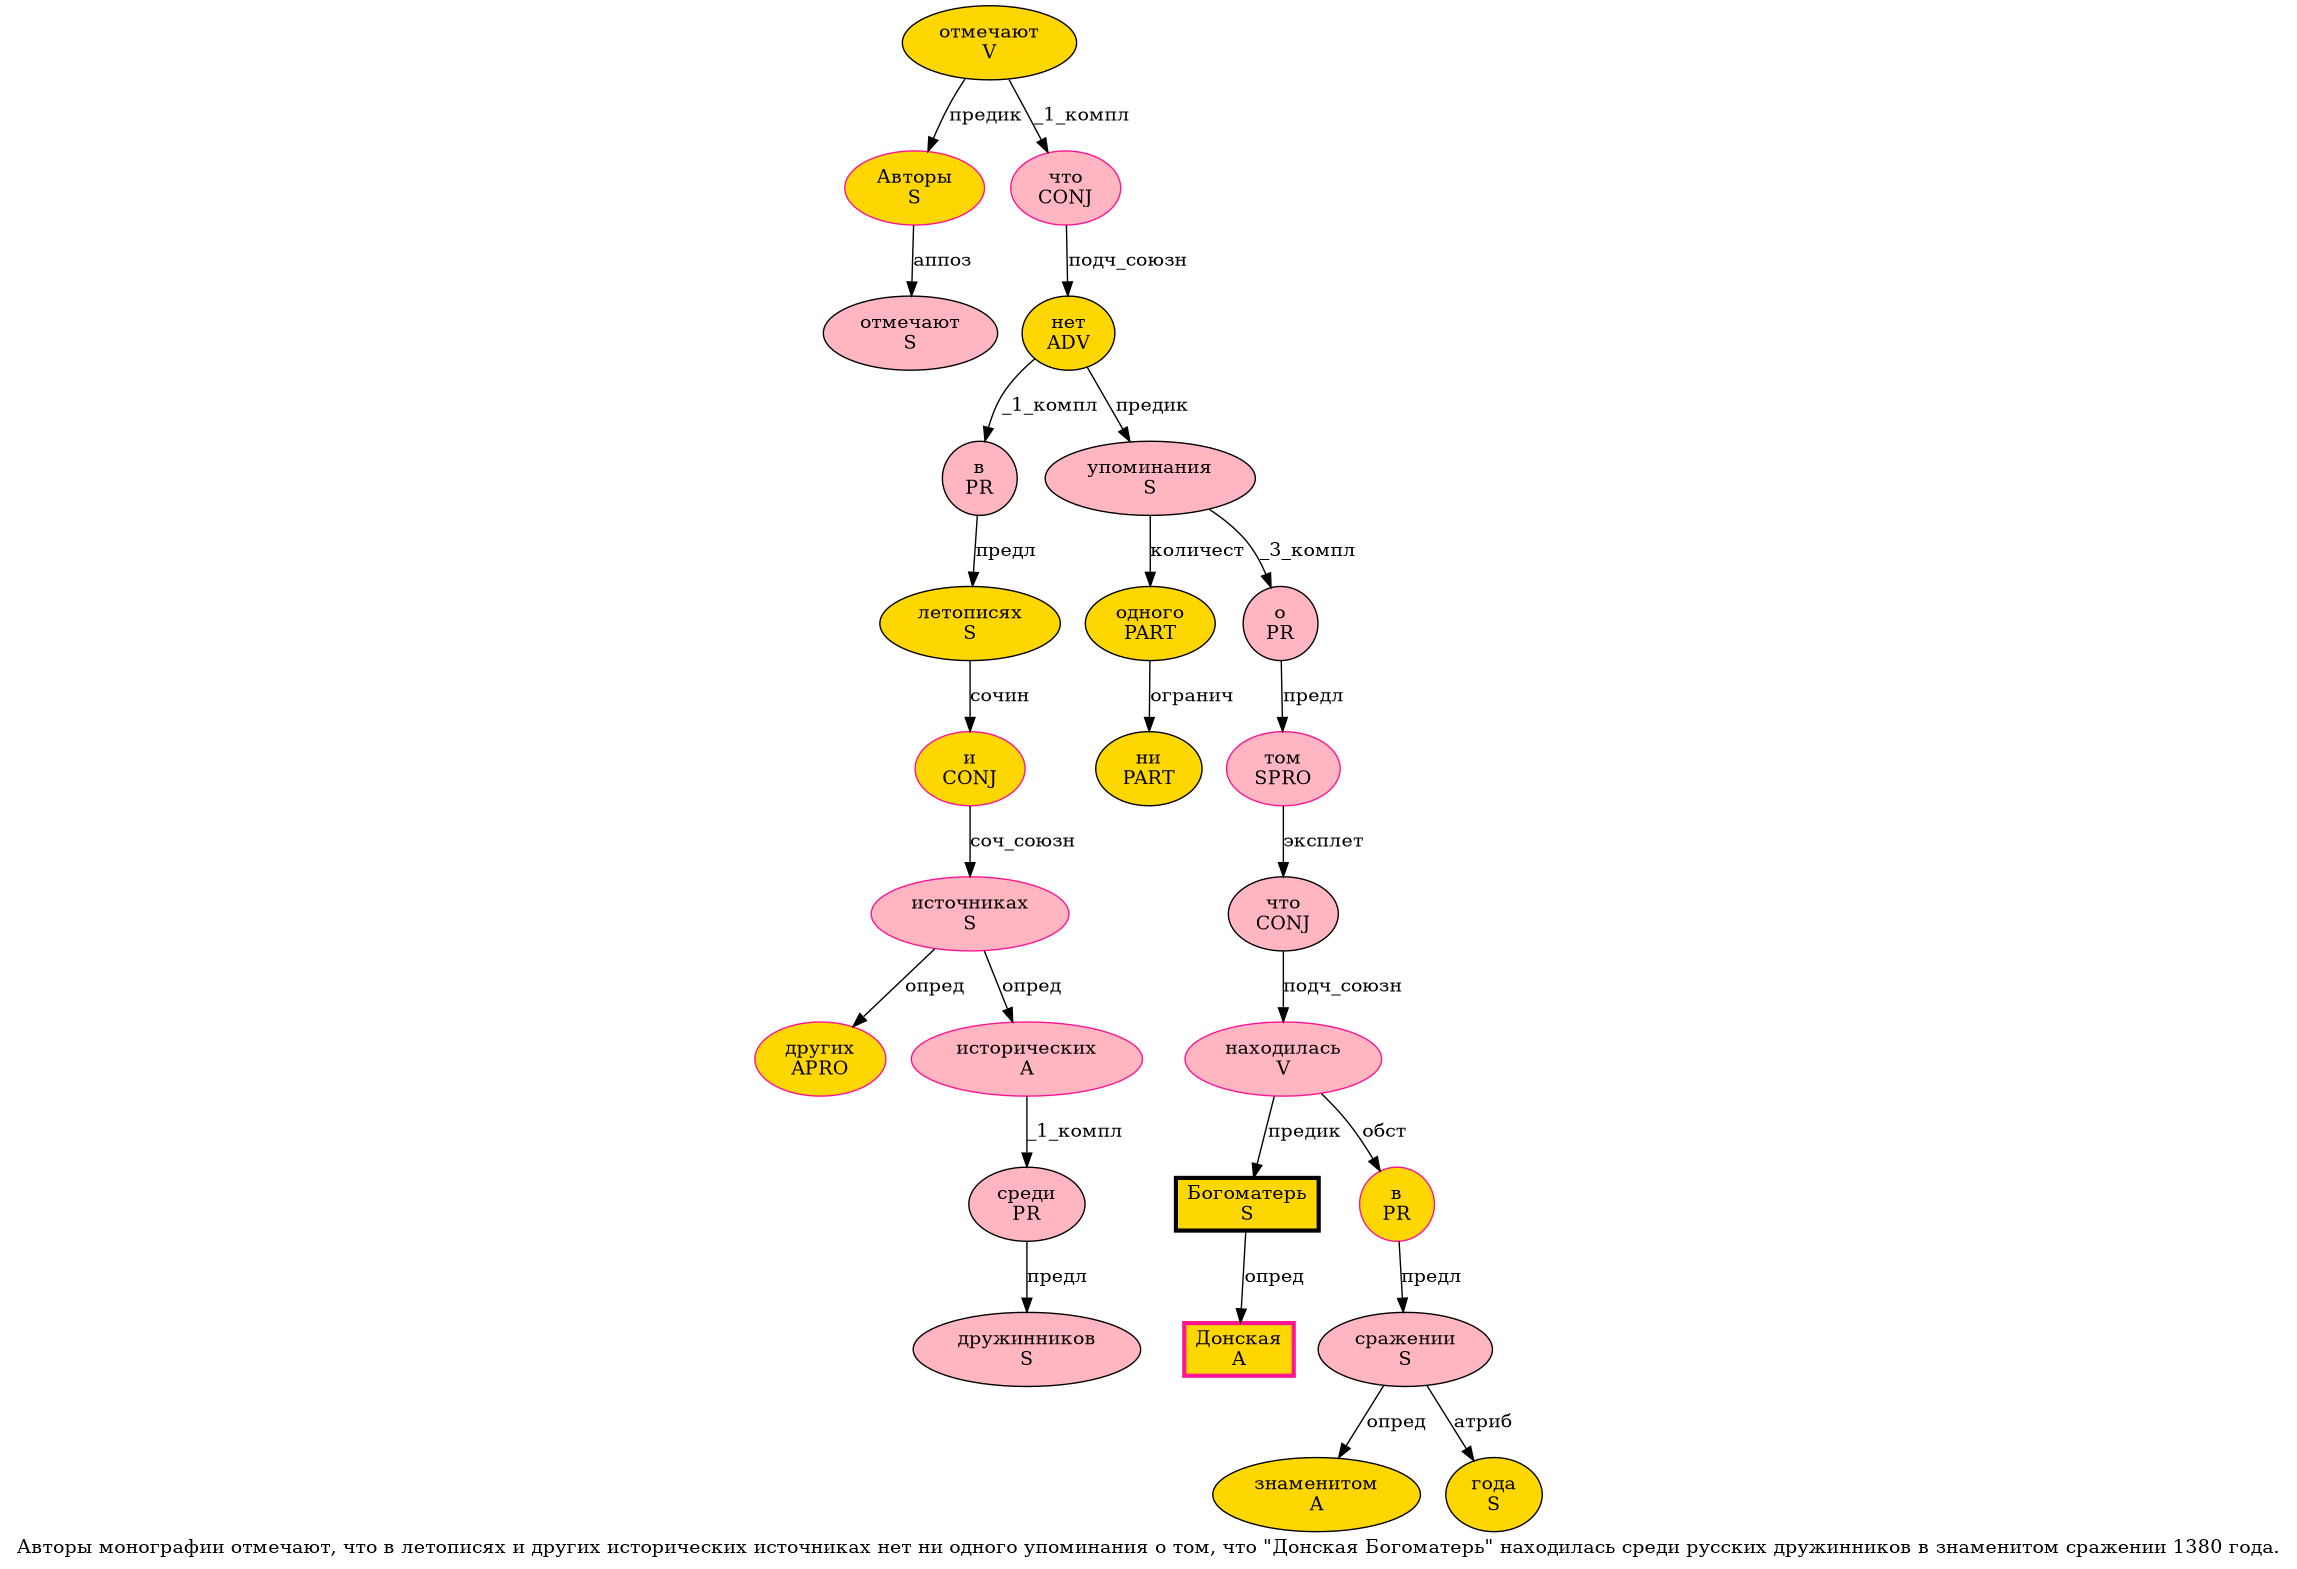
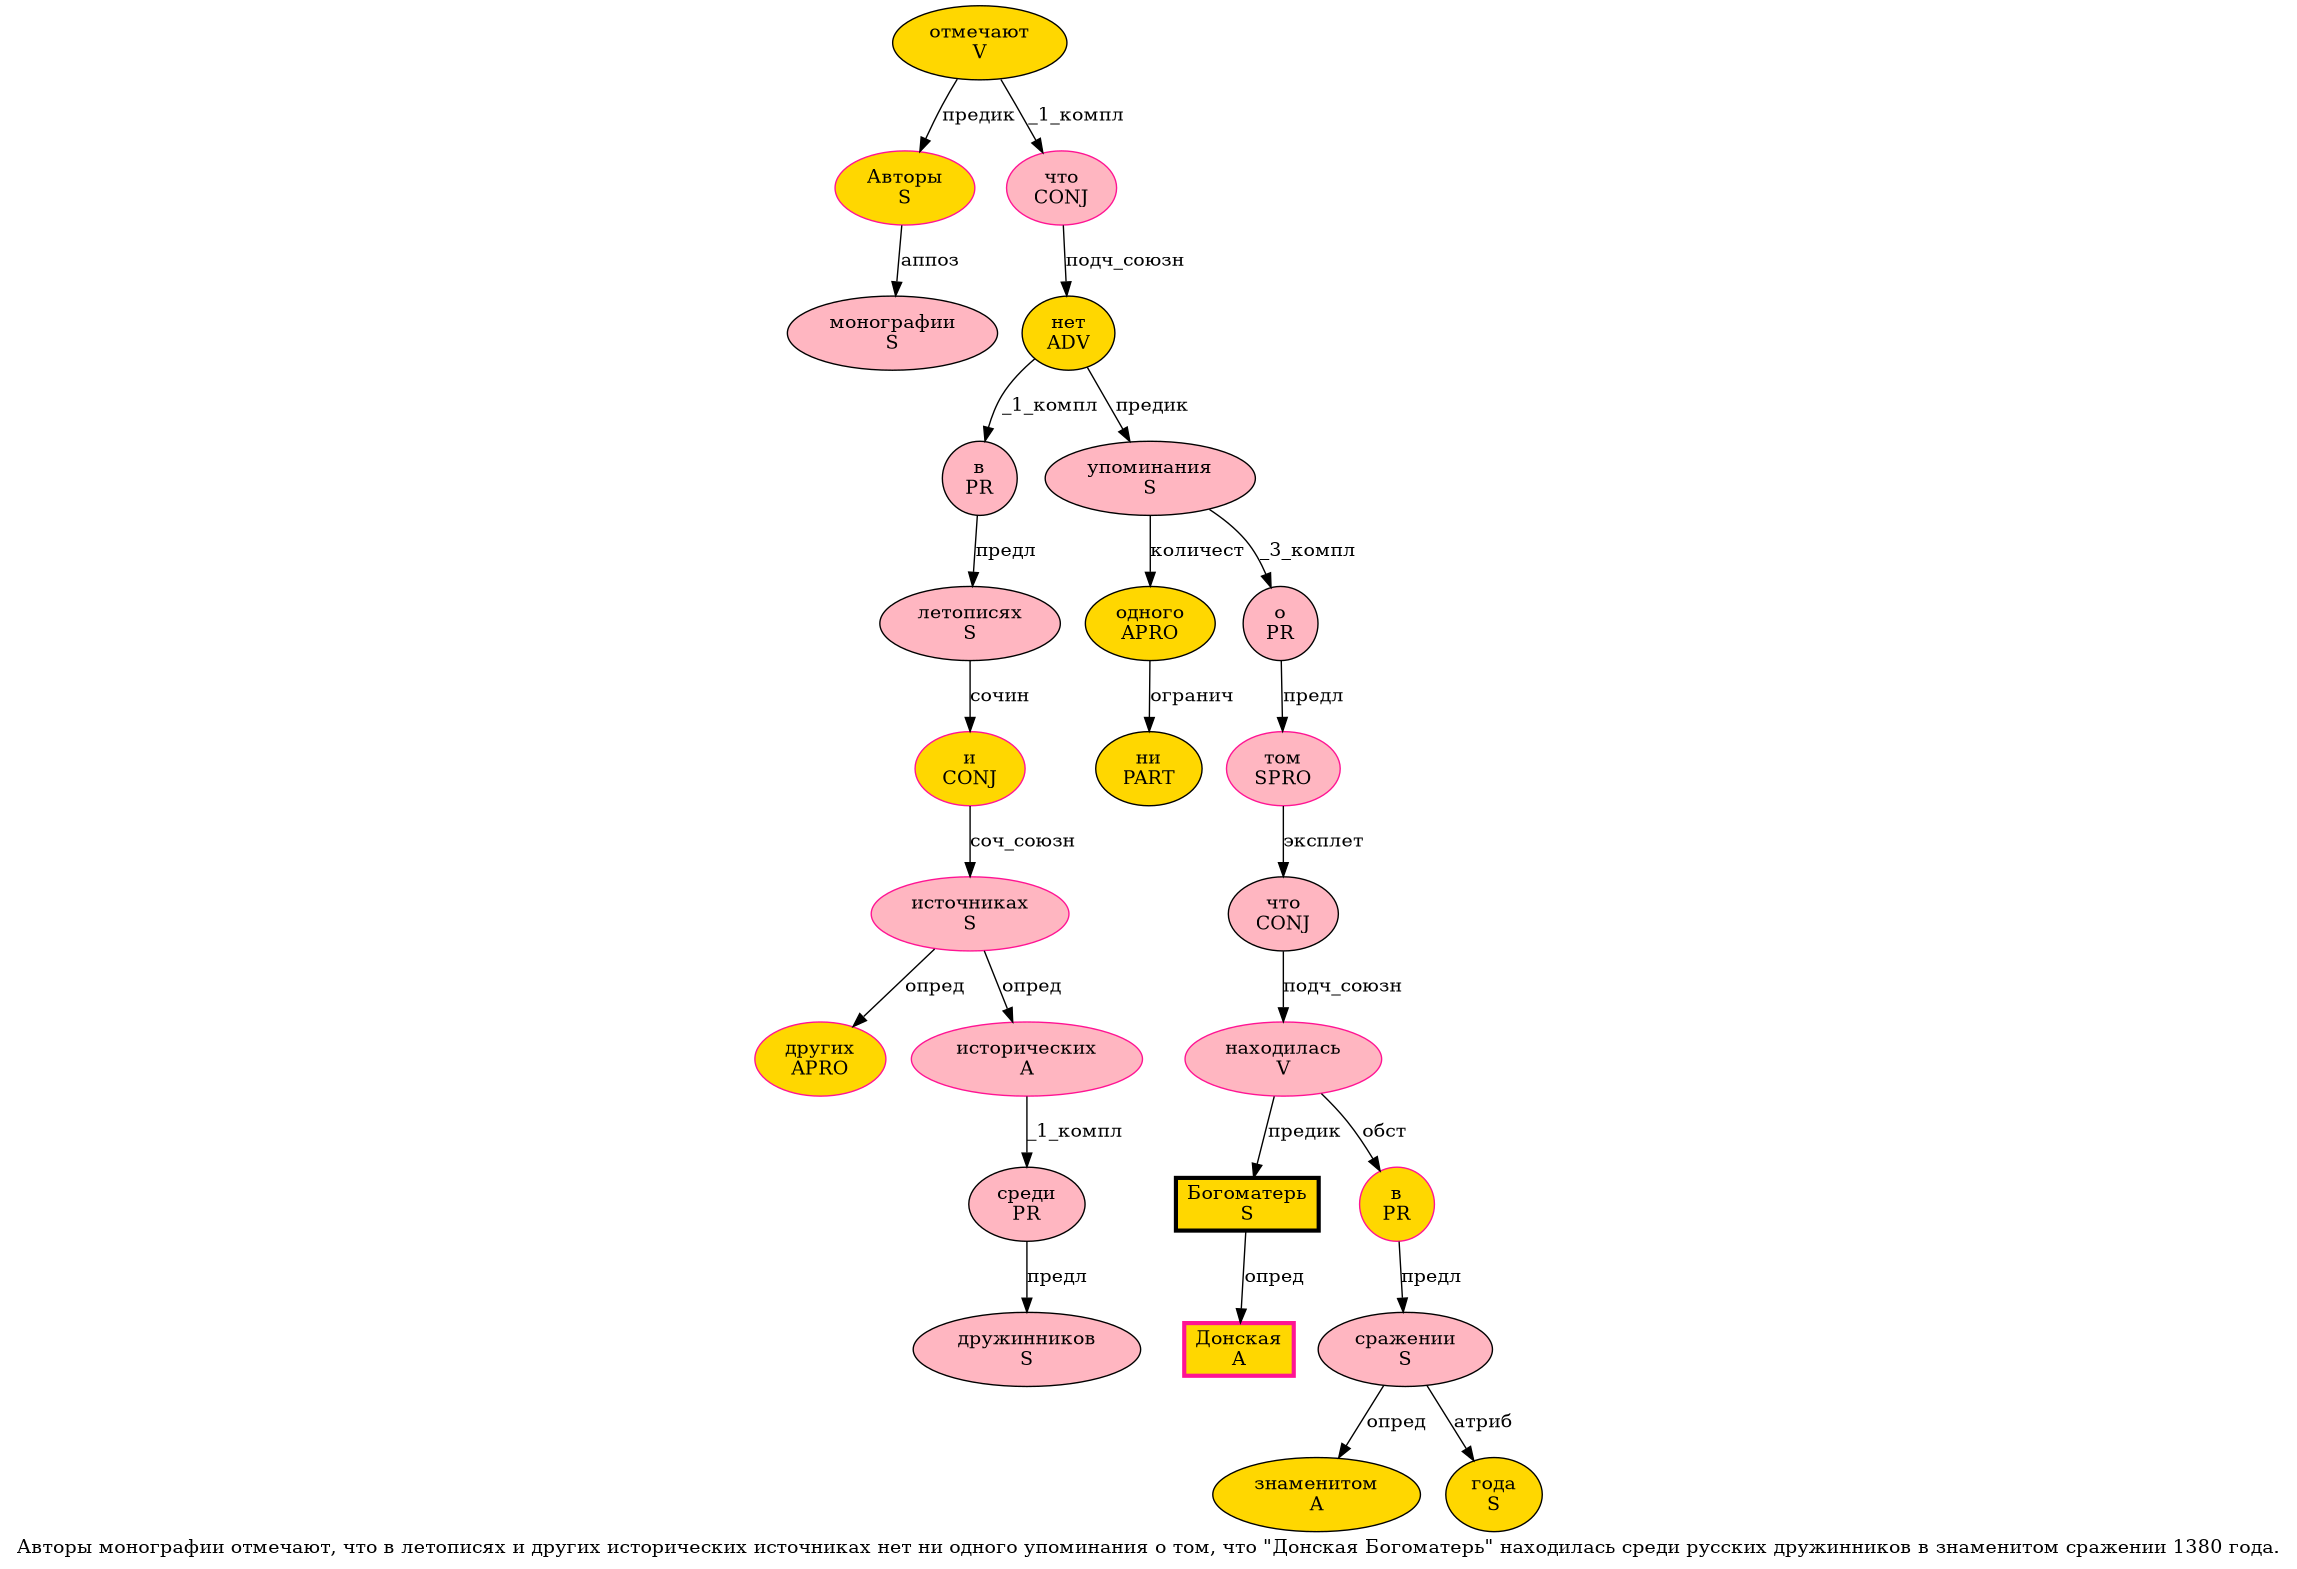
(910, 333) -> (892, 333)
(970, 623) -> (970, 623)
(1150, 623) -> (1150, 623)
